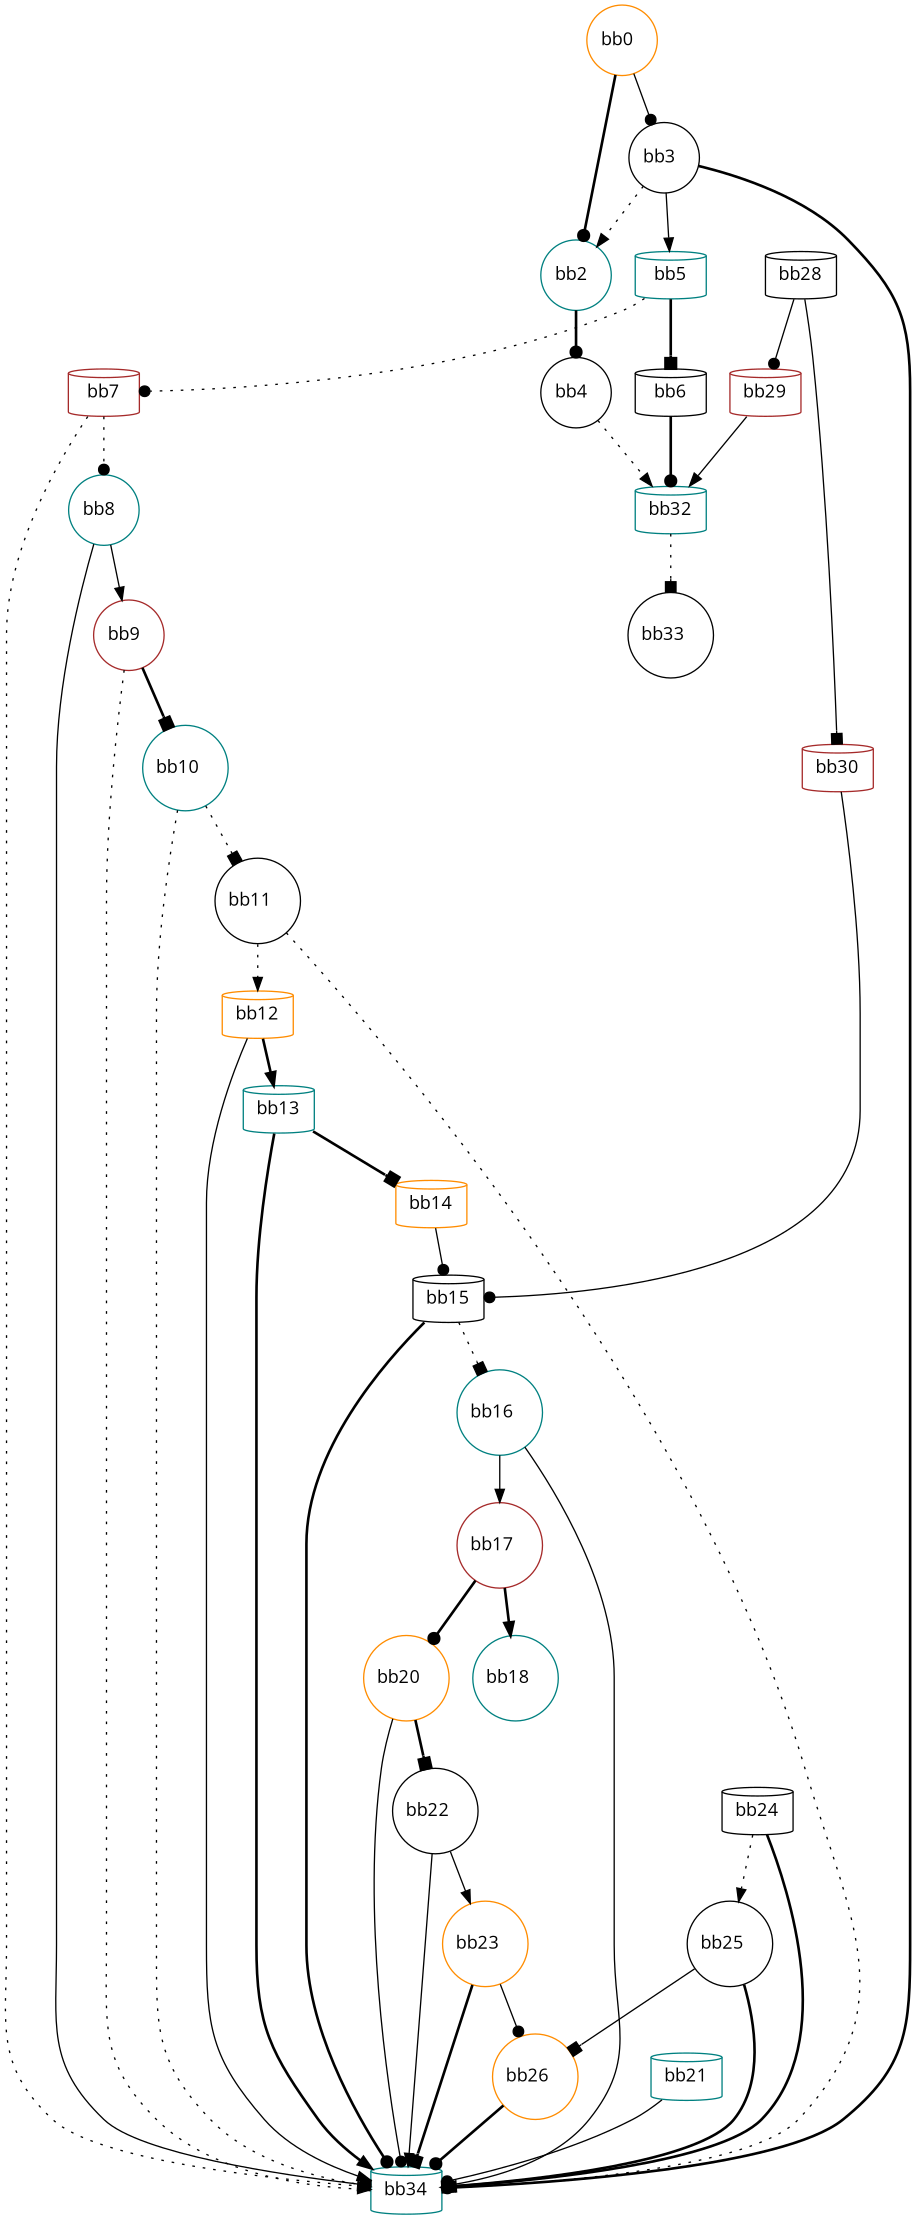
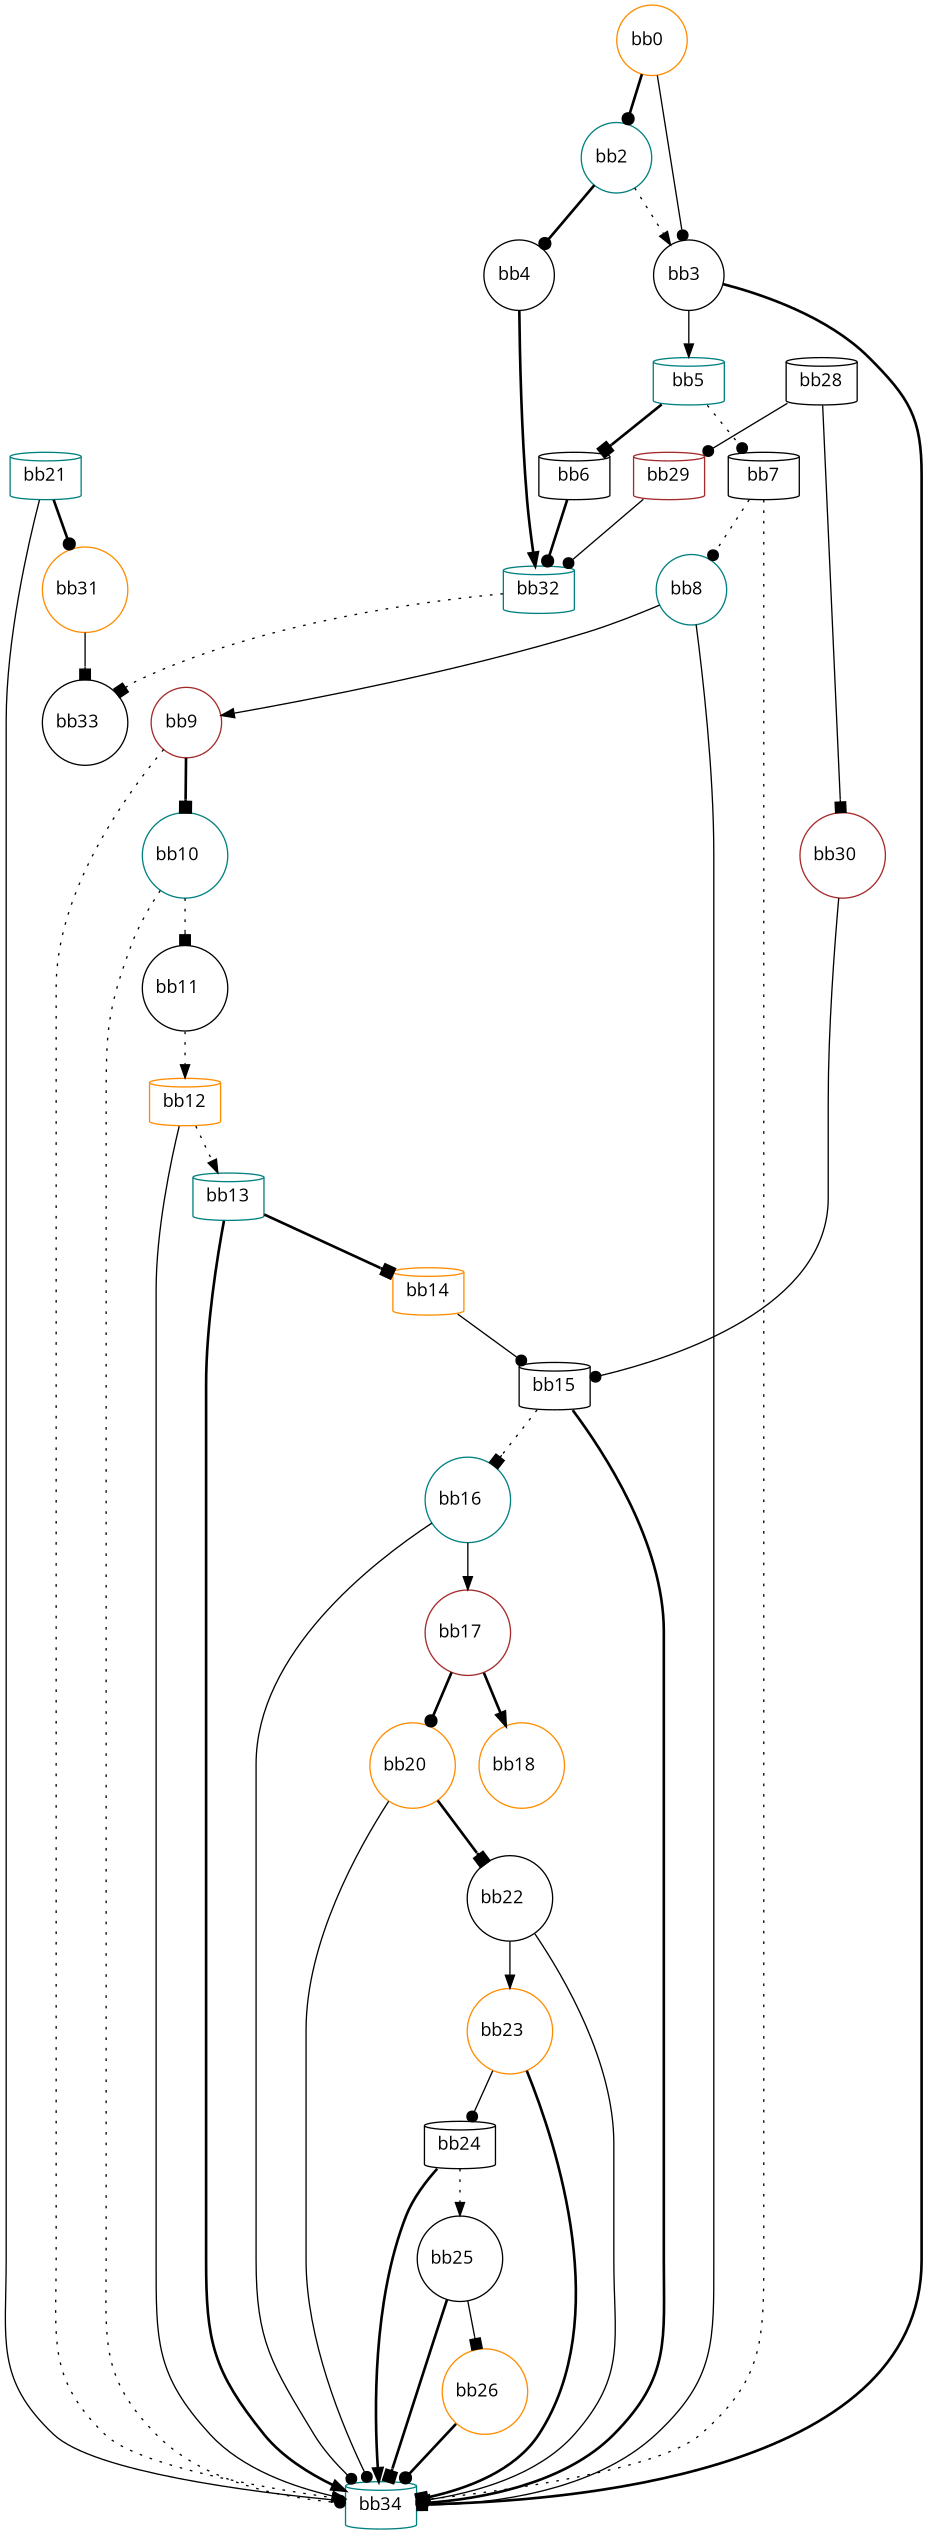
(624, 211) -> (649, 211)
(104, 393) -> (764, 476)
(722, 446) -> (608, 529)
(621, 448) -> (523, 432)
none -> (85, 590)
(838, 768) -> (843, 855)
(267, 1056) -> (204, 1143)
(760, 1645) -> none
(516, 1678) -> (522, 1766)
(508, 2005) -> (484, 2091)
